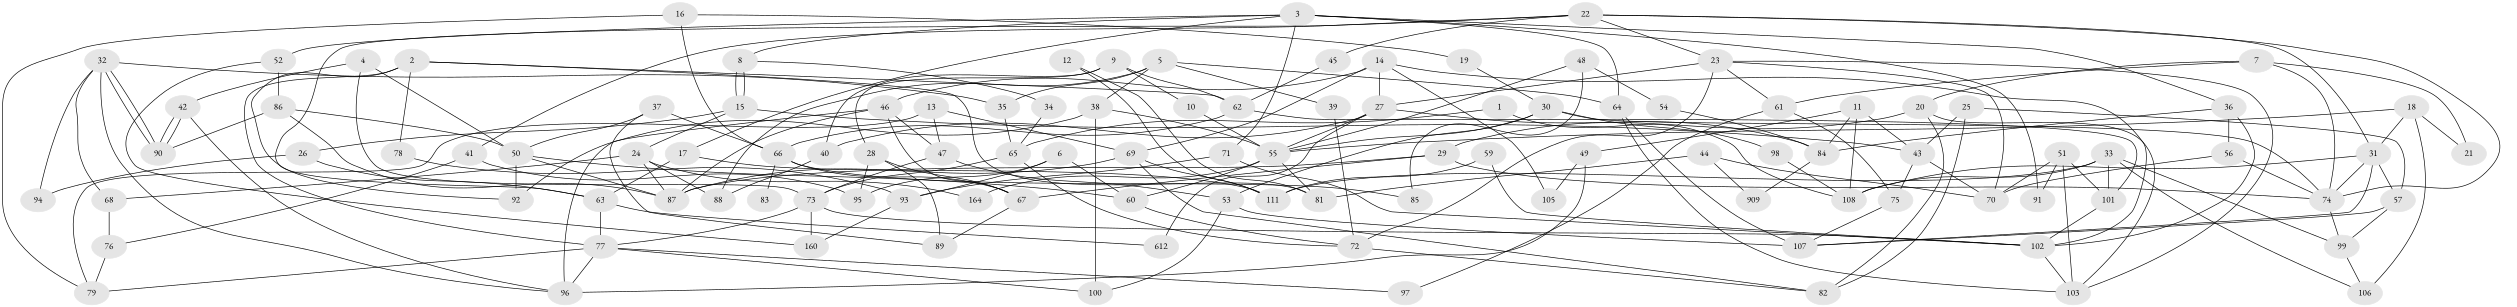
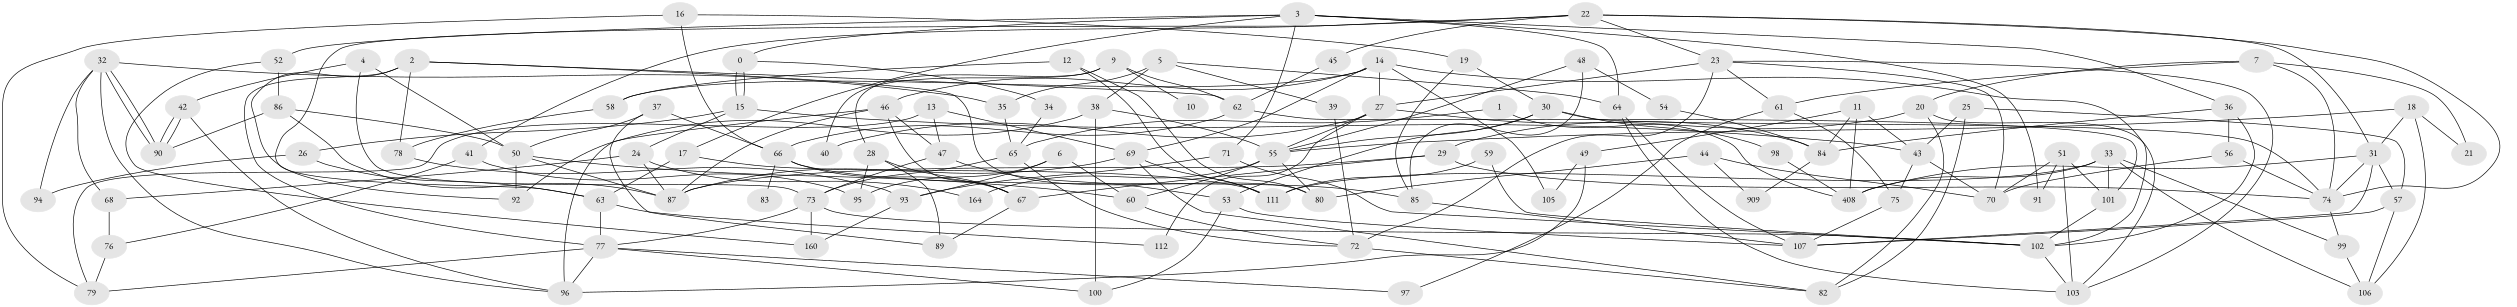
(740, 61) -> (740, 61)
none -> (610, 107)
none -> (1403, 129)
(1235, 132) -> none
(718, 200) -> none
(1319, 200) -> (1319, 200)
(1849, 200) -> (1849, 200)
none -> (1520, 214)
(2370, 223) -> (2382, 247)
(1161, 247) -> (1161, 247)
